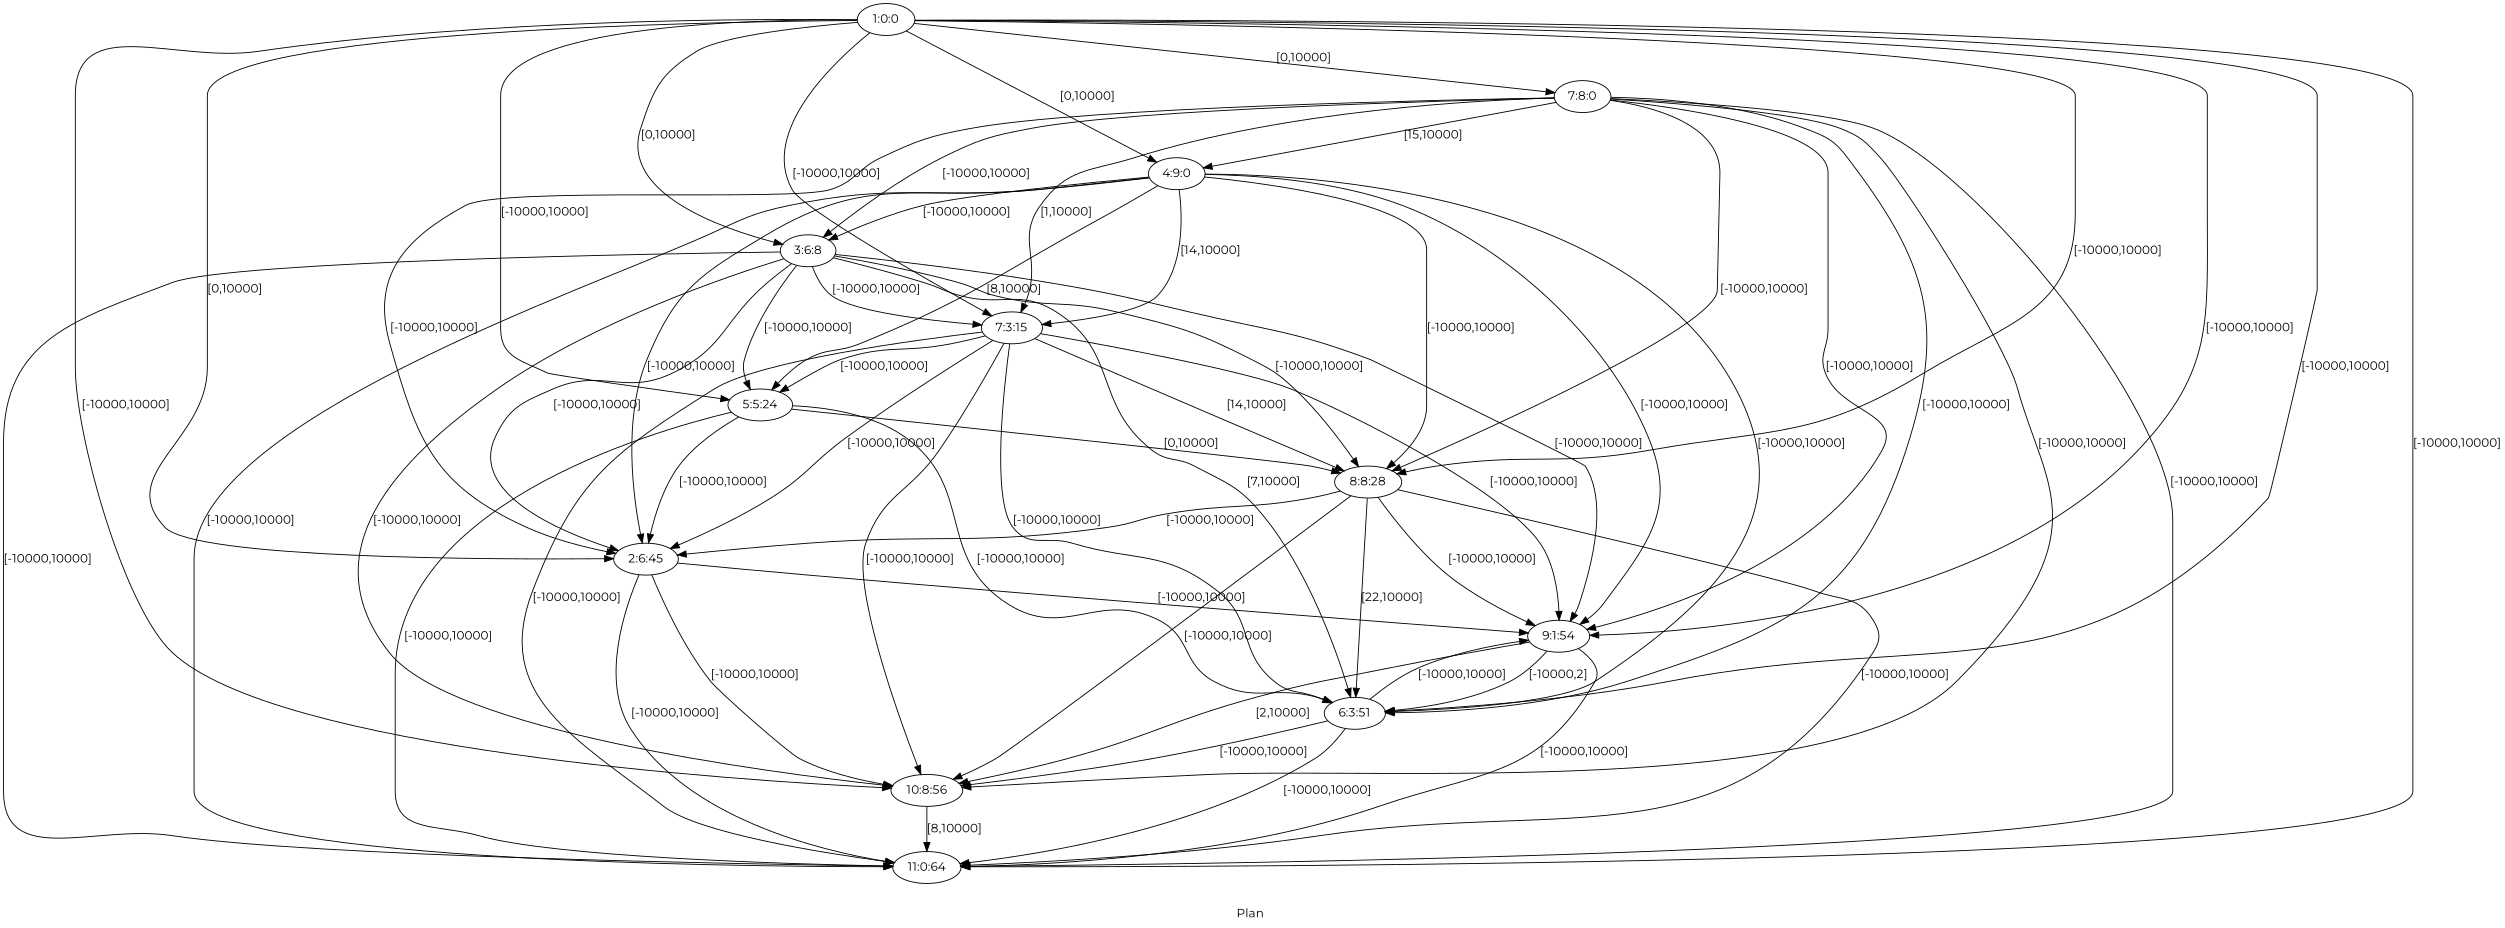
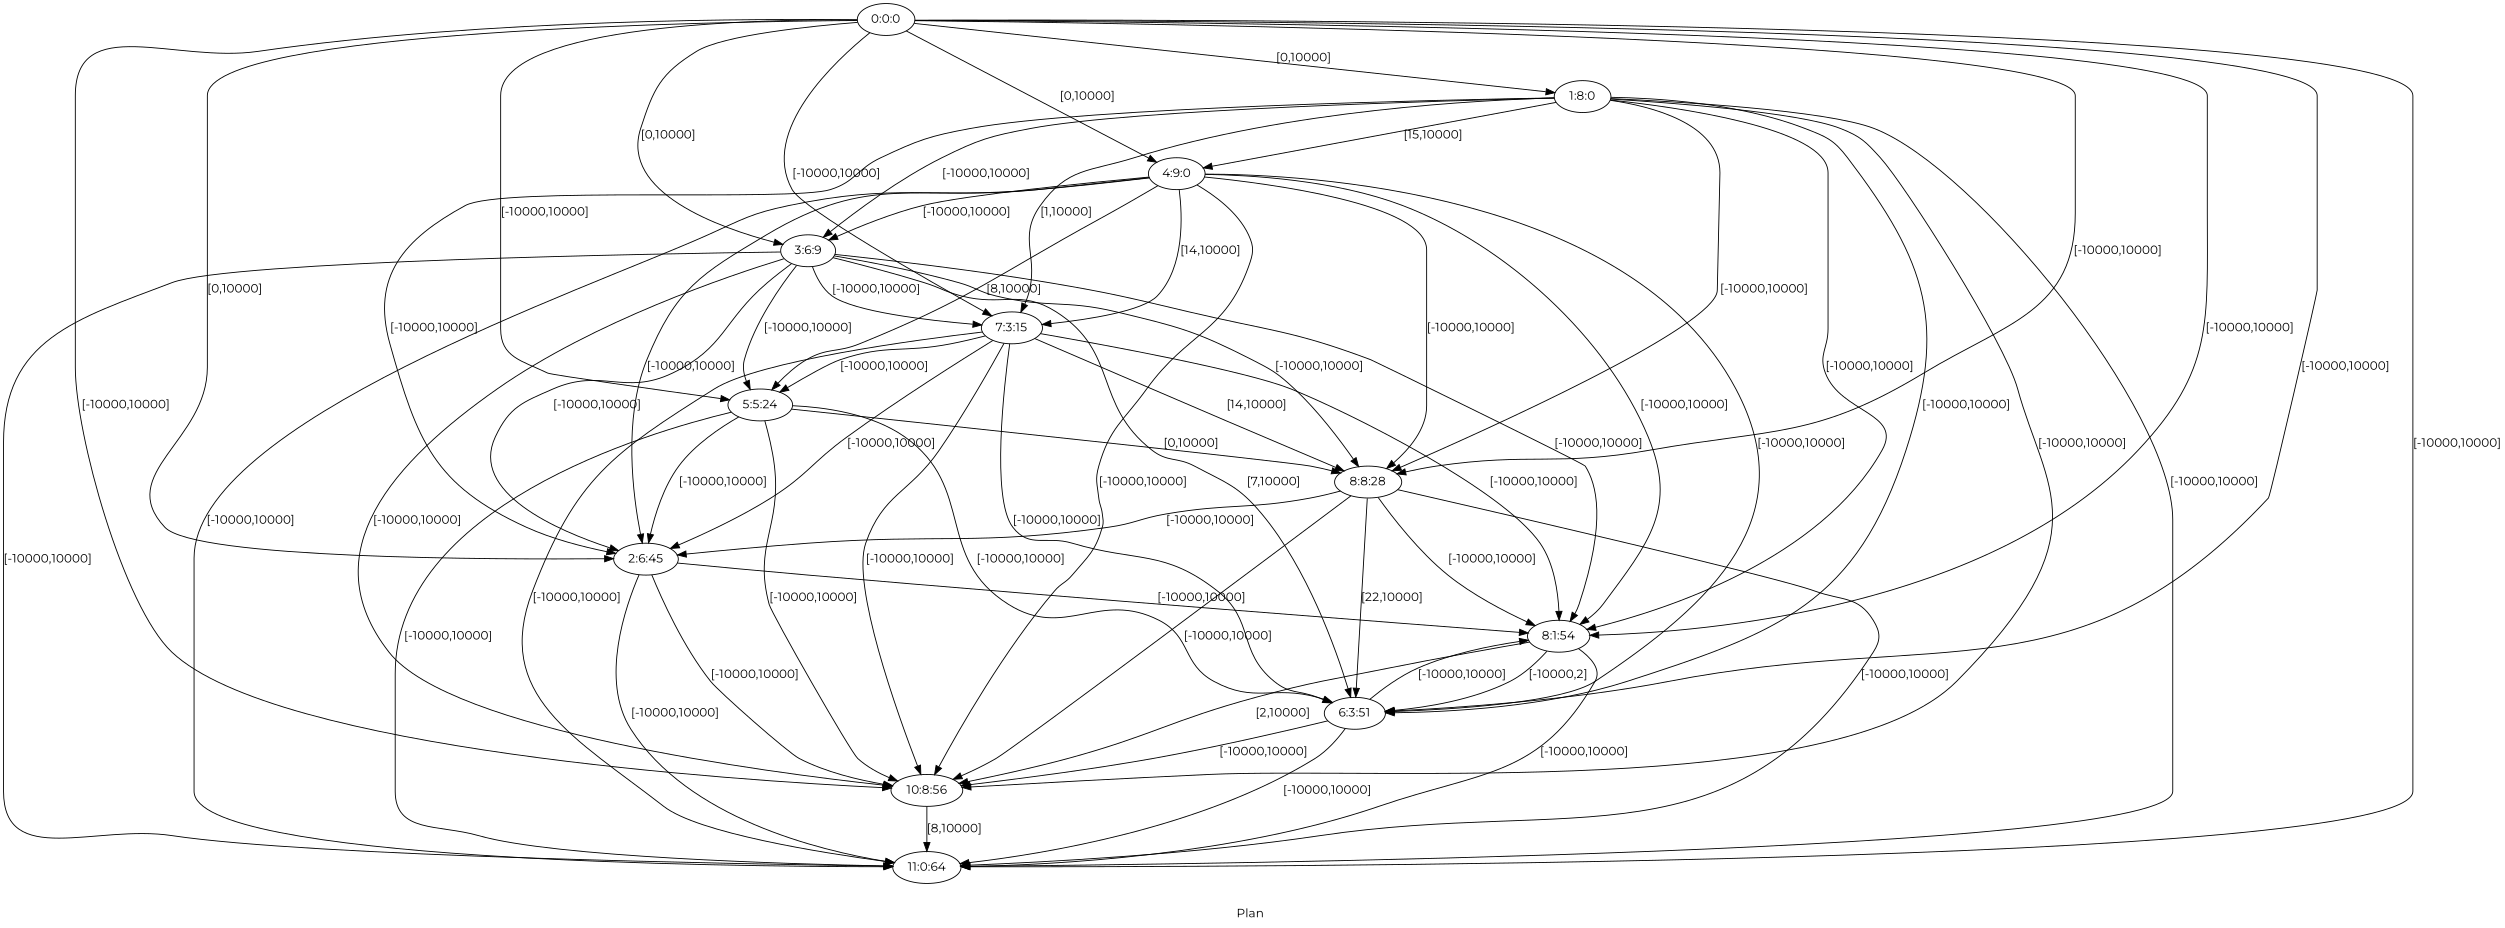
(886, 19) -> (886, 19)
(1583, 97) -> (1583, 97)
(808, 251) -> (808, 251)
none -> (1099, 464)
none -> (775, 617)
(1559, 636) -> (1559, 636)
